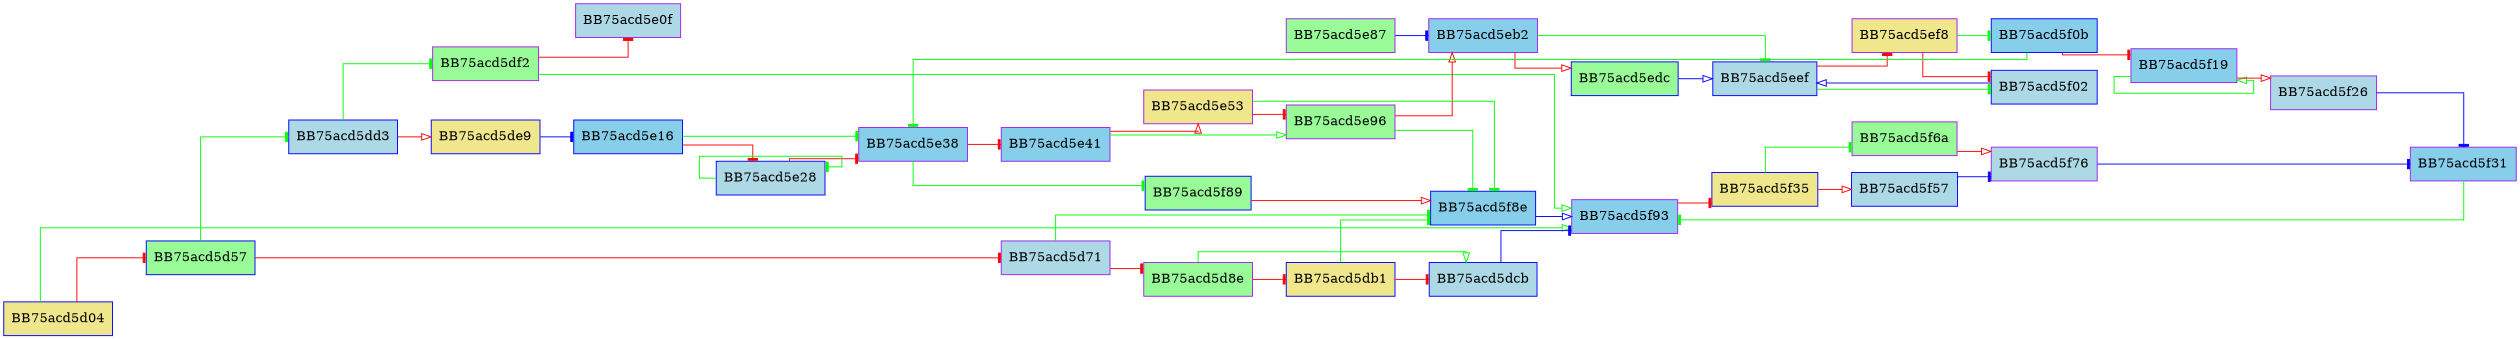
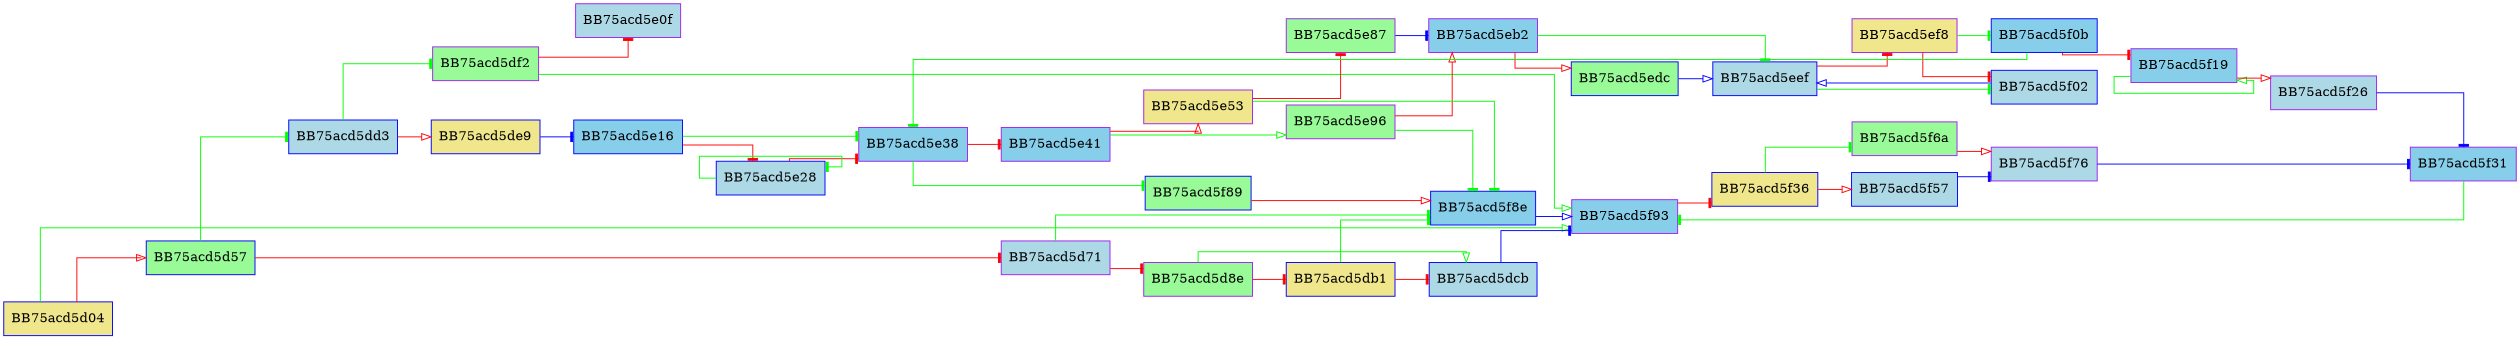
(1267, 114) -> (1341, 93)
(1765, 189) -> (1765, 189)
(87, 258) -> (87, 258)
